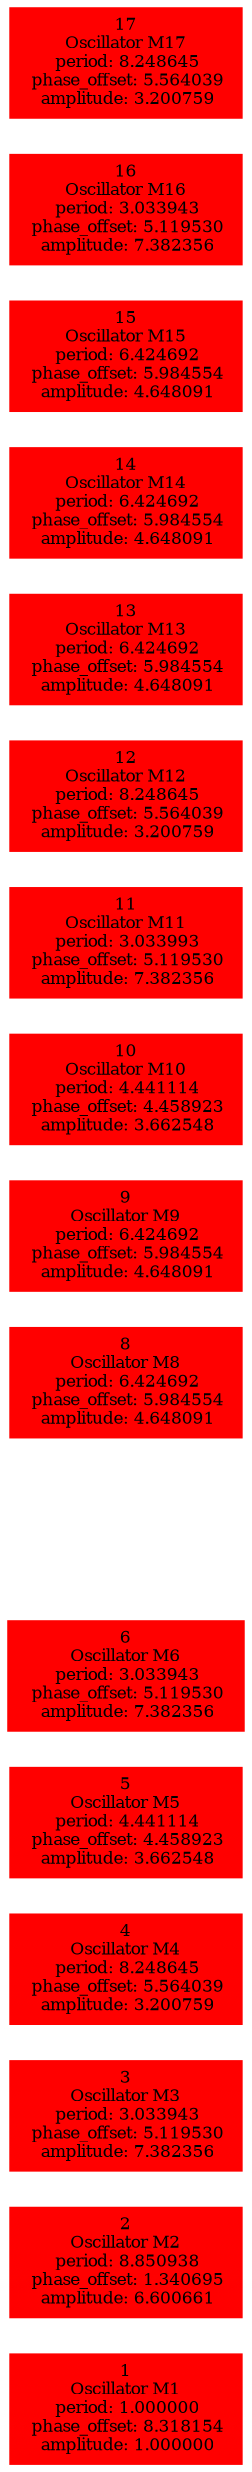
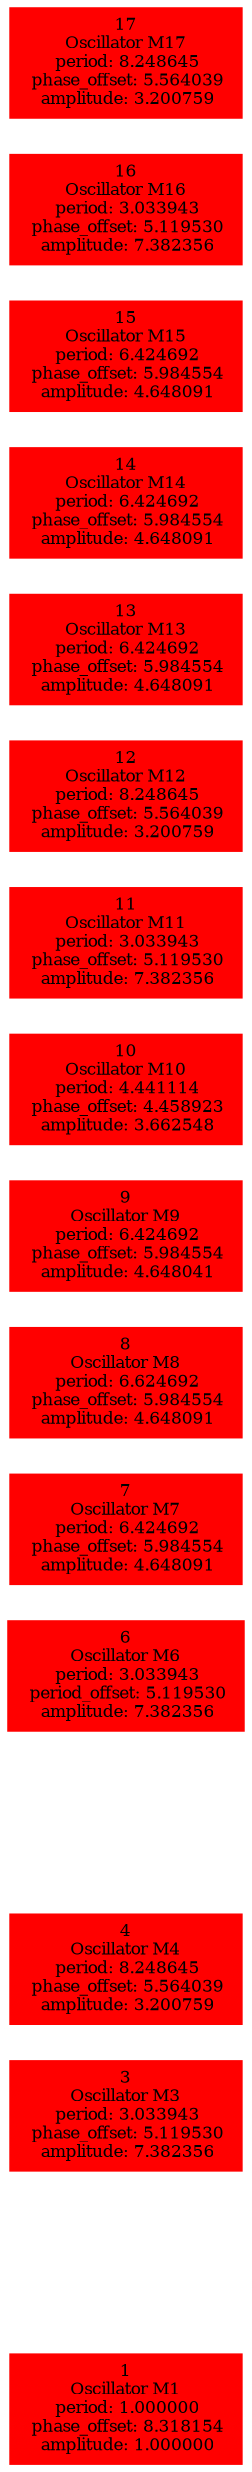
(126, 942) -> (126, 942)
(126, 1272) -> (126, 1272)
(126, 1382) -> (126, 1382)
none -> (126, 1529)
(126, 1694) -> (126, 1694)
(126, 1823) -> none
(126, 2263) -> none
